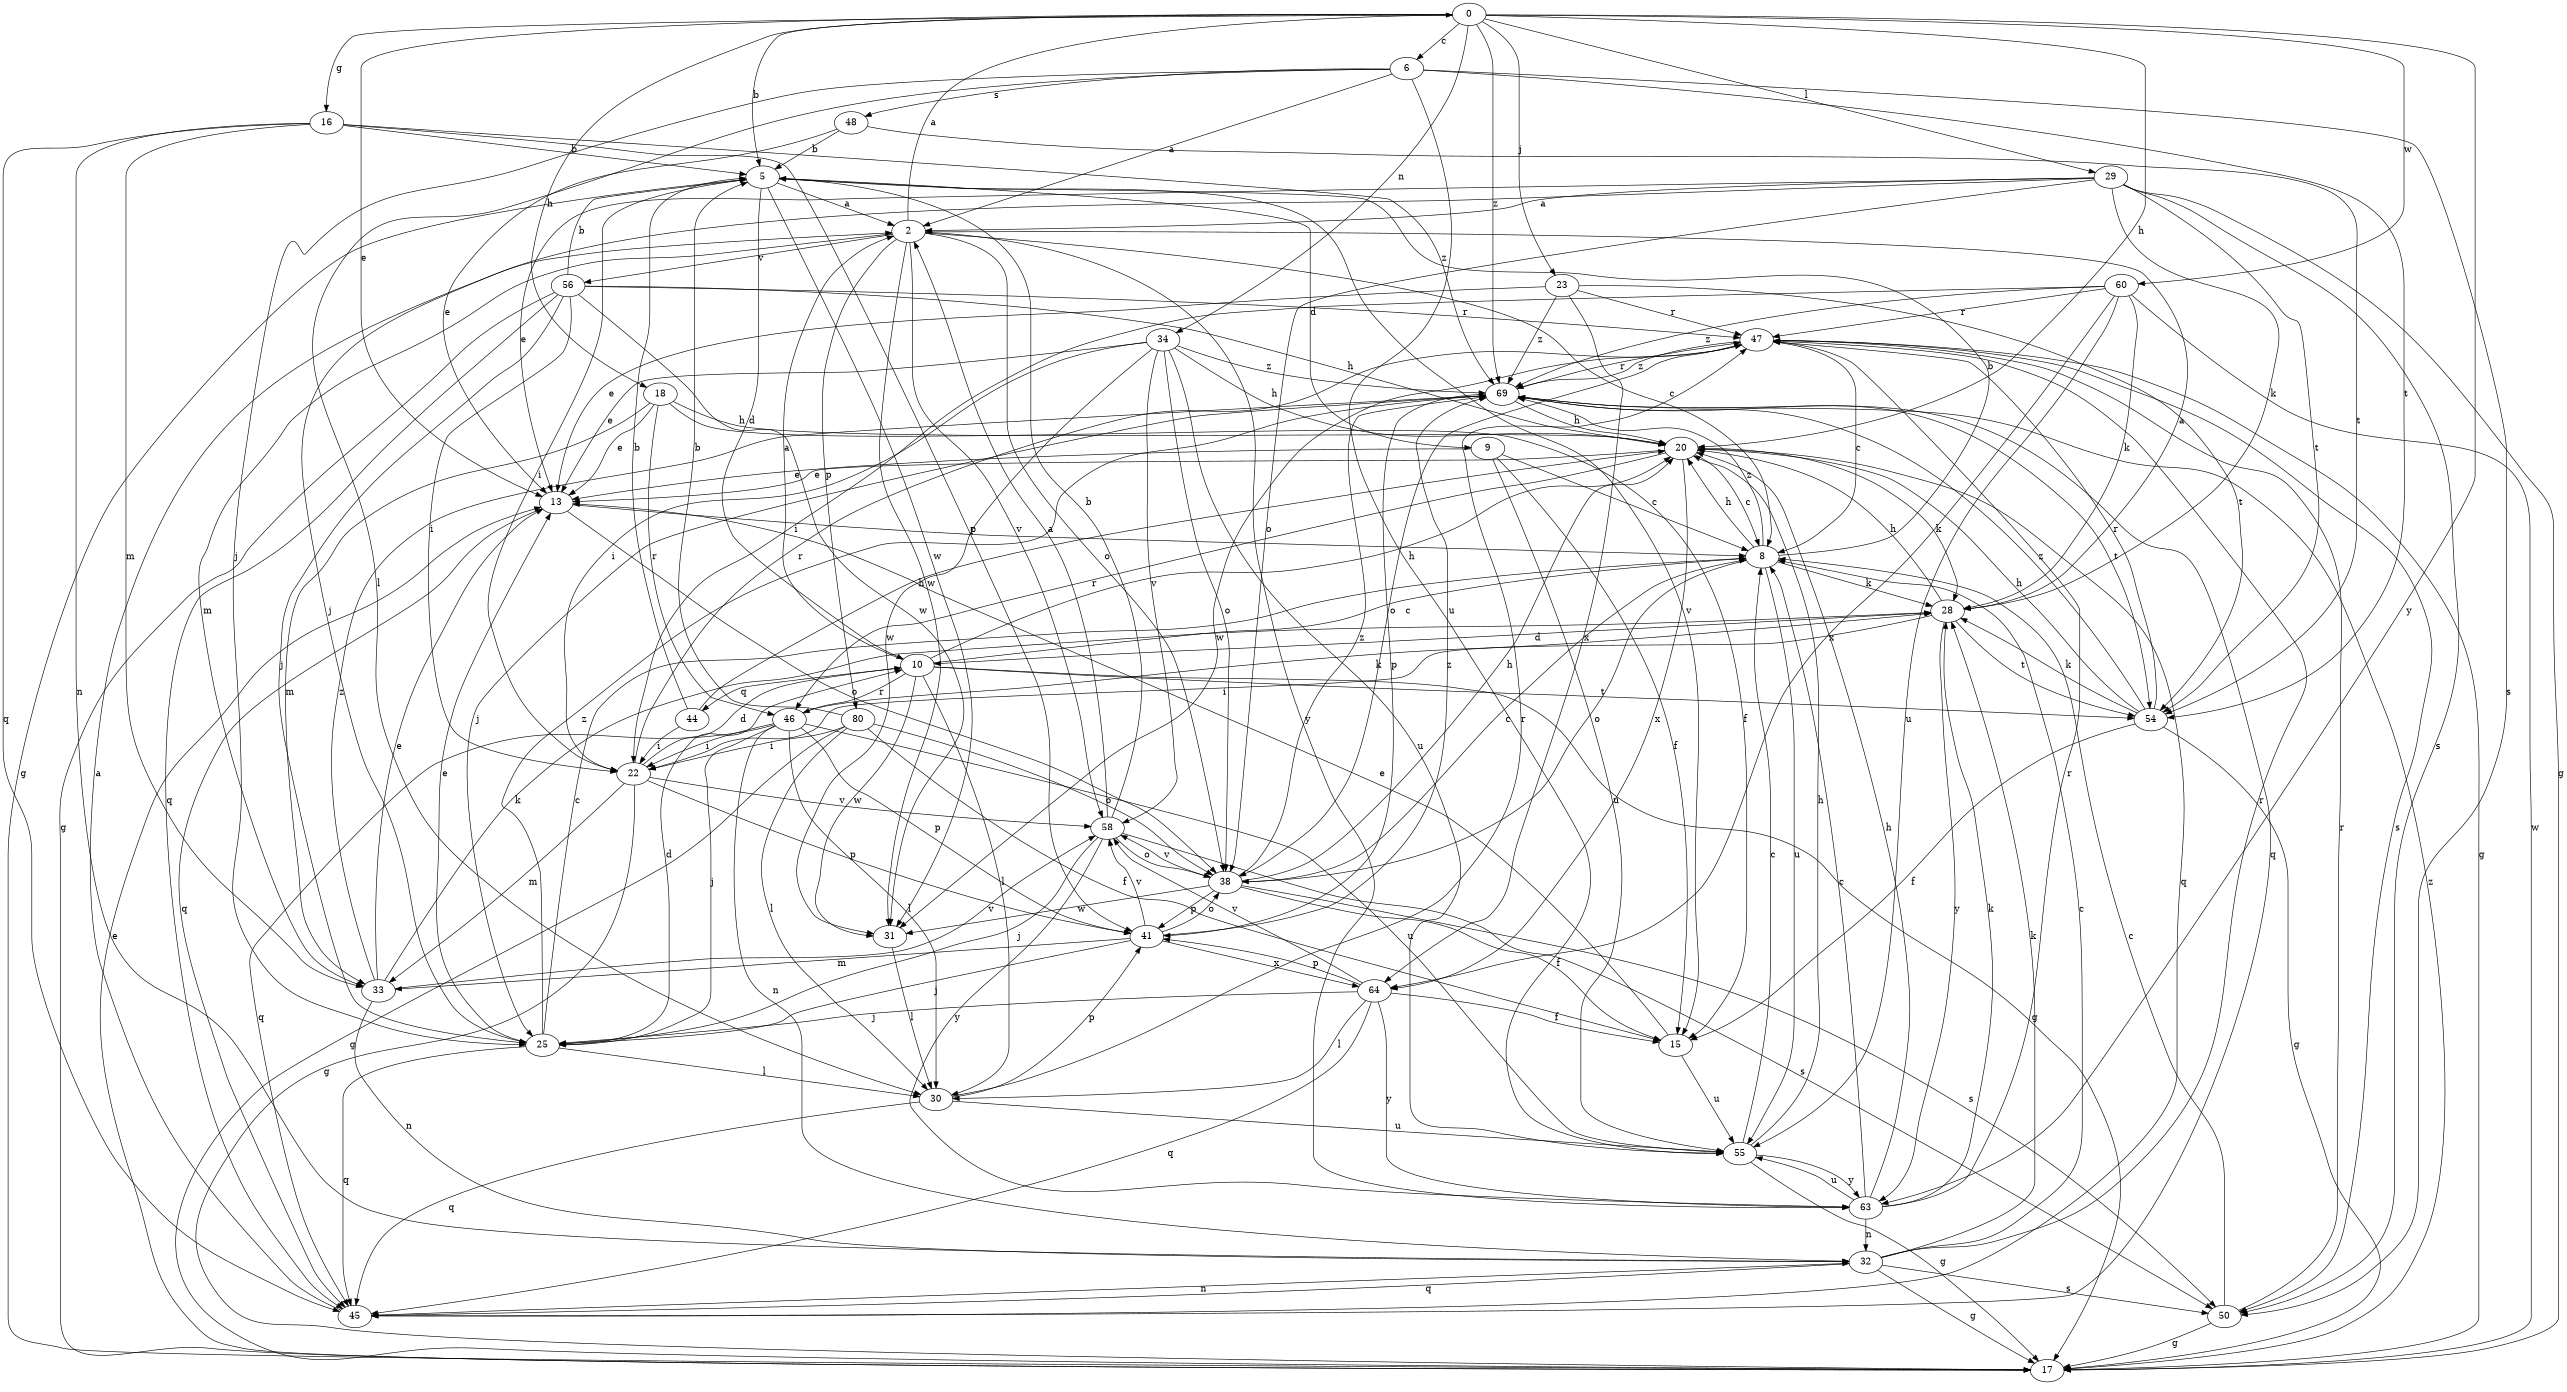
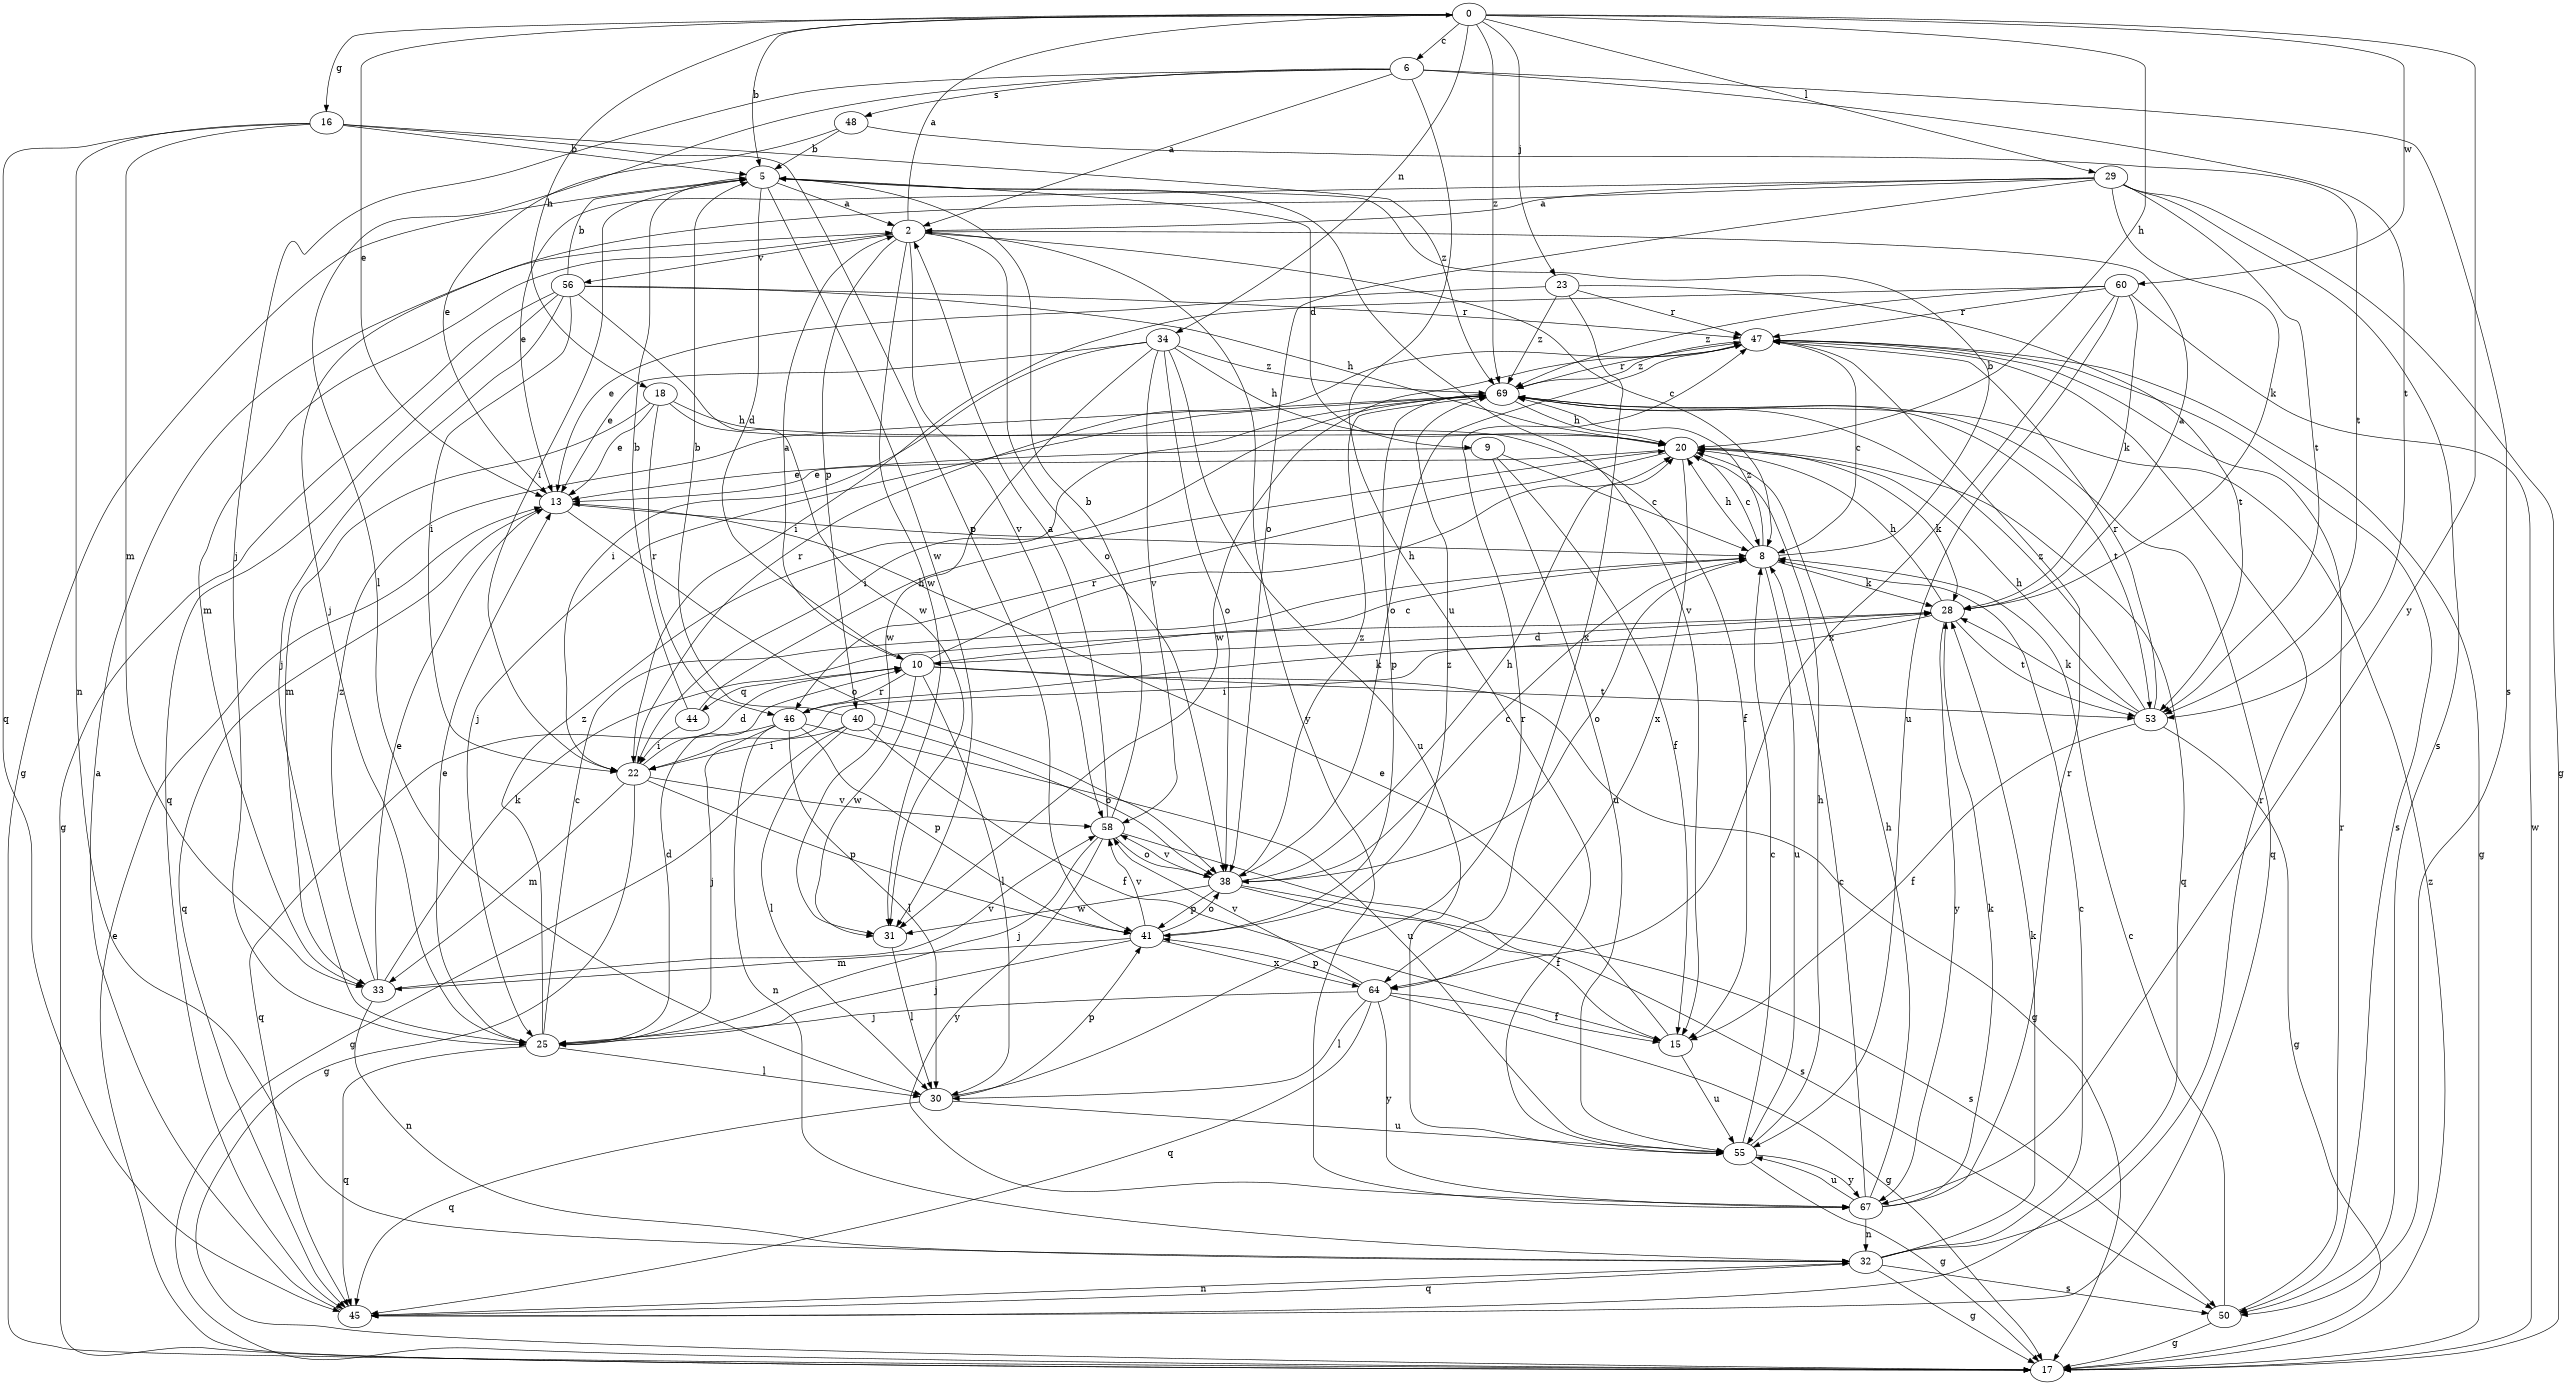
(858, 720) -> (858, 720)
(2151, 720) -> (2151, 720)
(712, 740) -> (1084, 529)
none -> (1757, 1103)
(1866, 1208) -> (1866, 1208)
